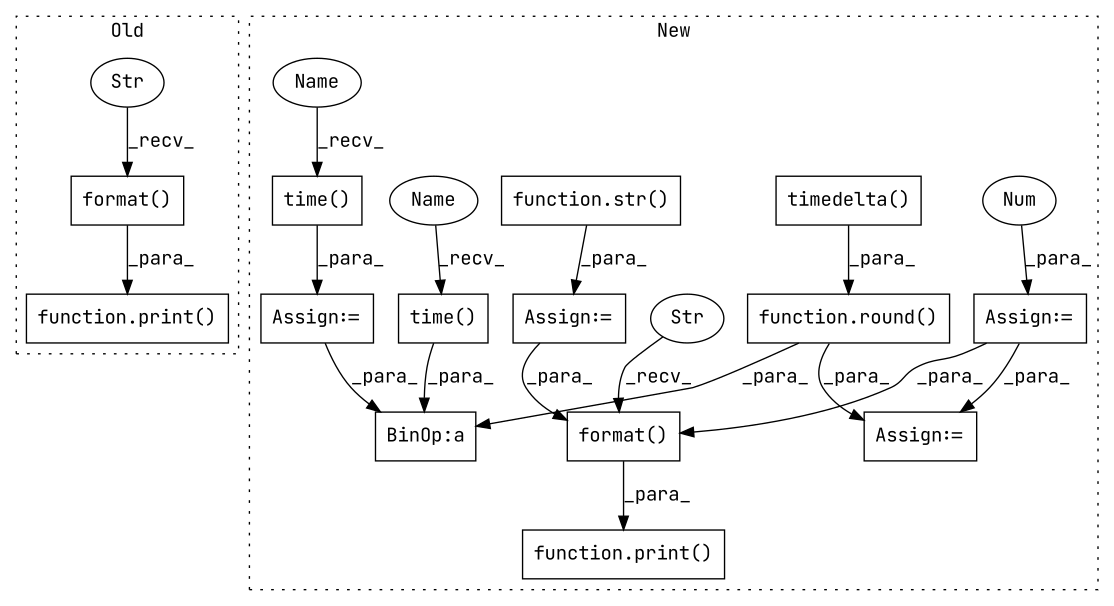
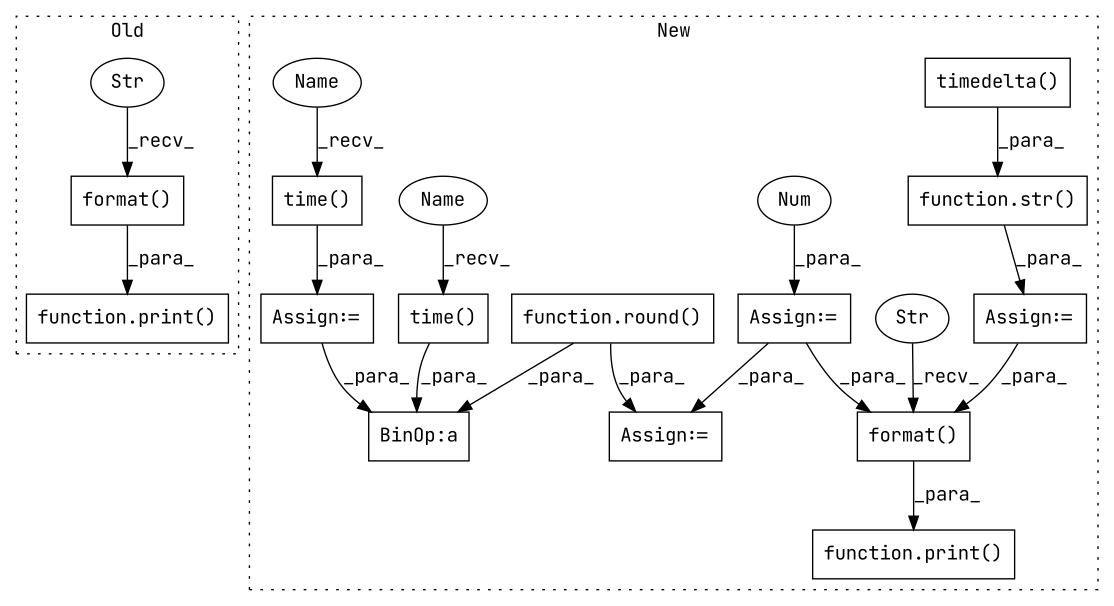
(849, 253) -> (998, 135)
